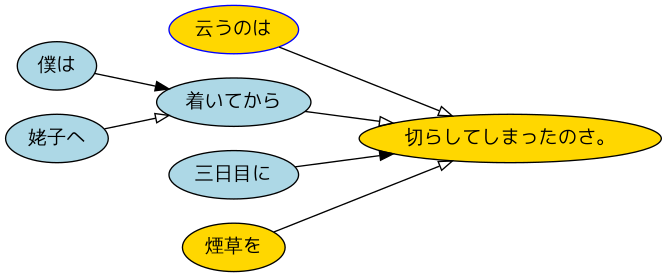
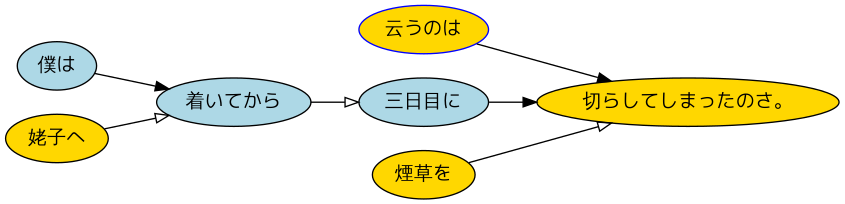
(359, 79) -> (537, 61)
(342, 116) -> (328, 102)
(57, 138) -> (57, 138)
